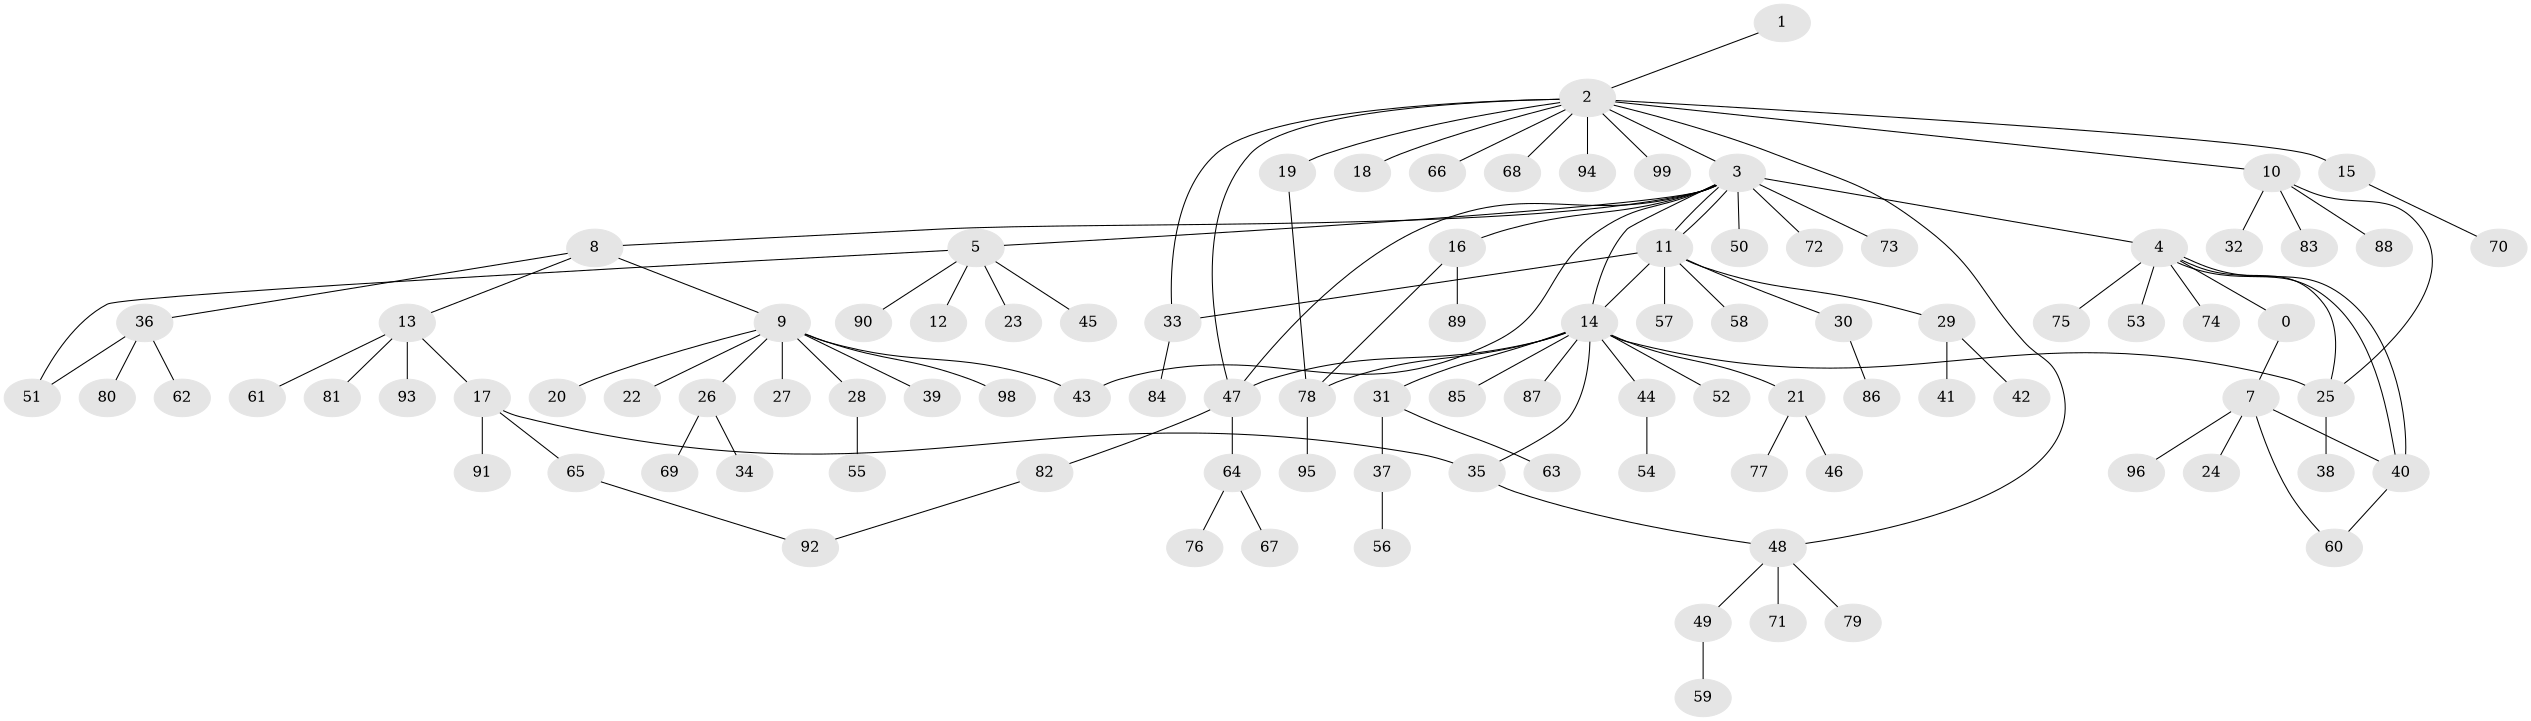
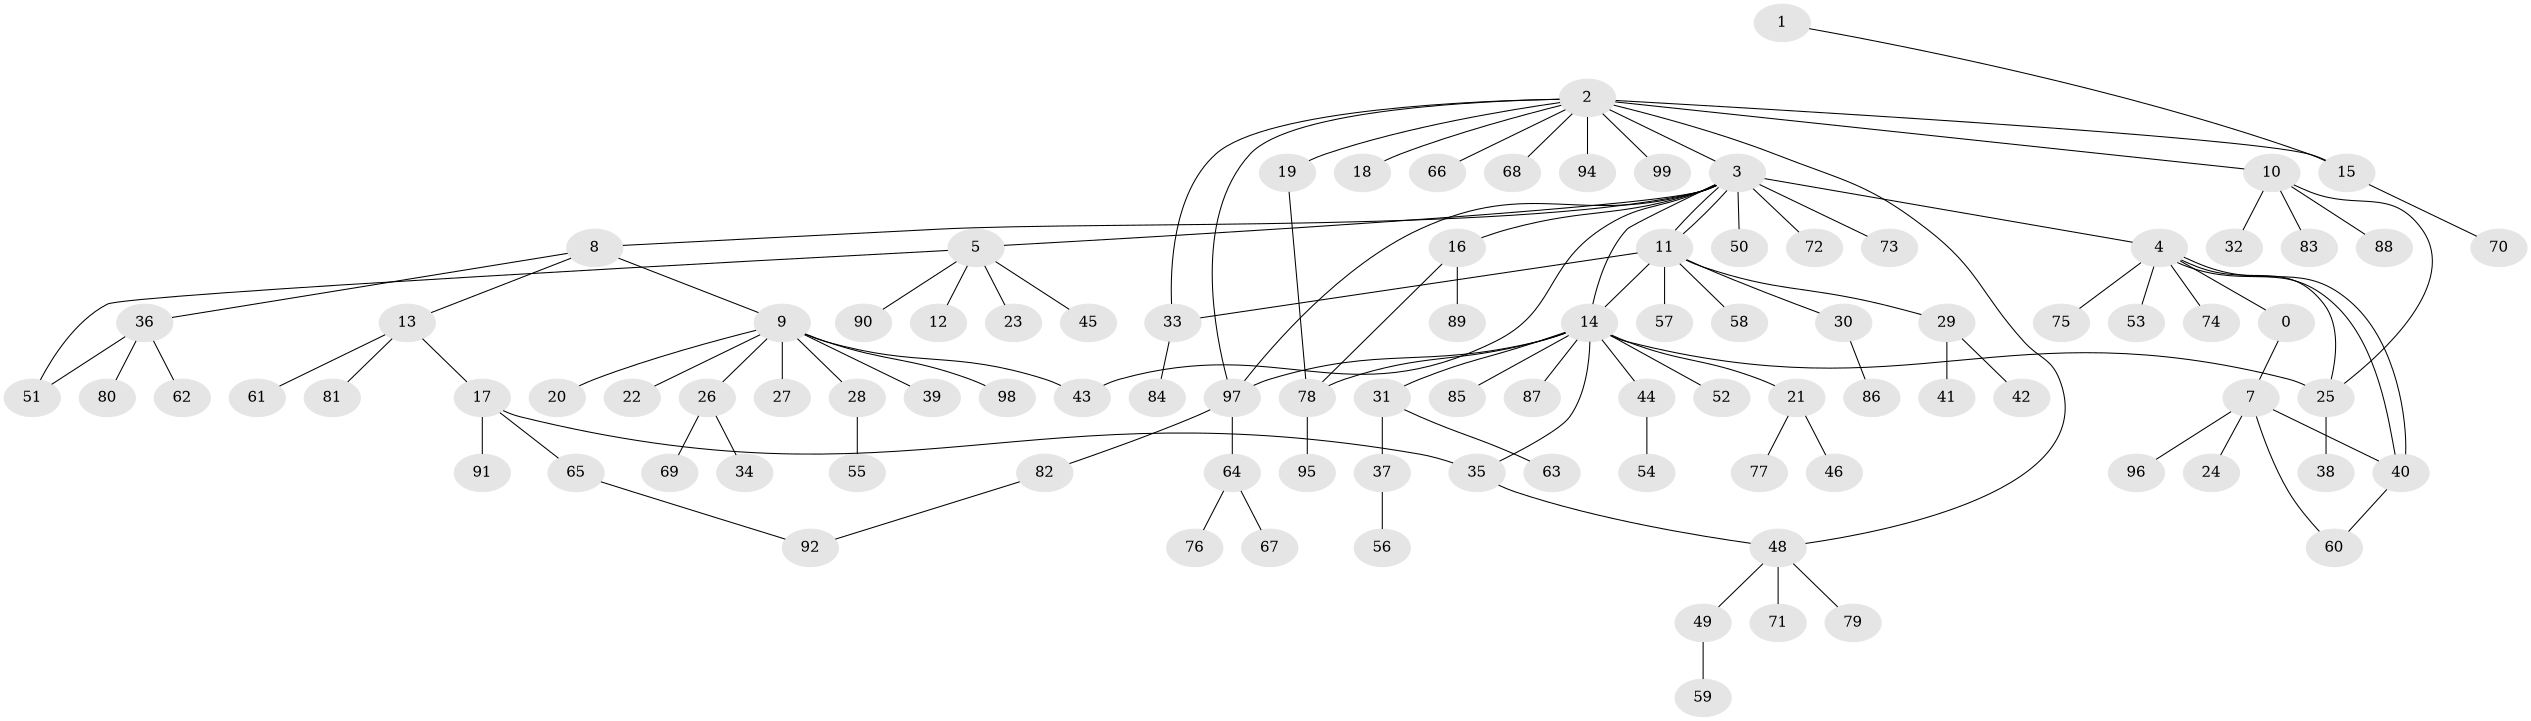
(1685, 60) -> (2070, 84)
(407, 398) -> none
(1232, 398) -> (1232, 398)
